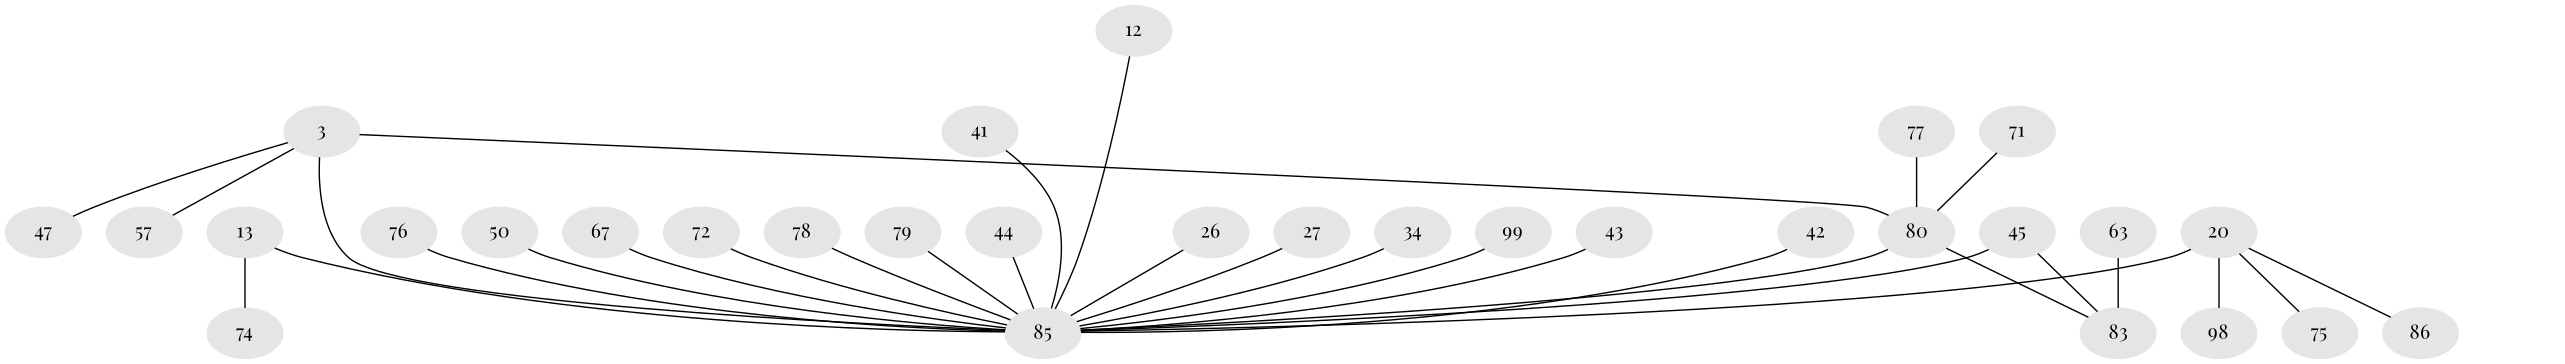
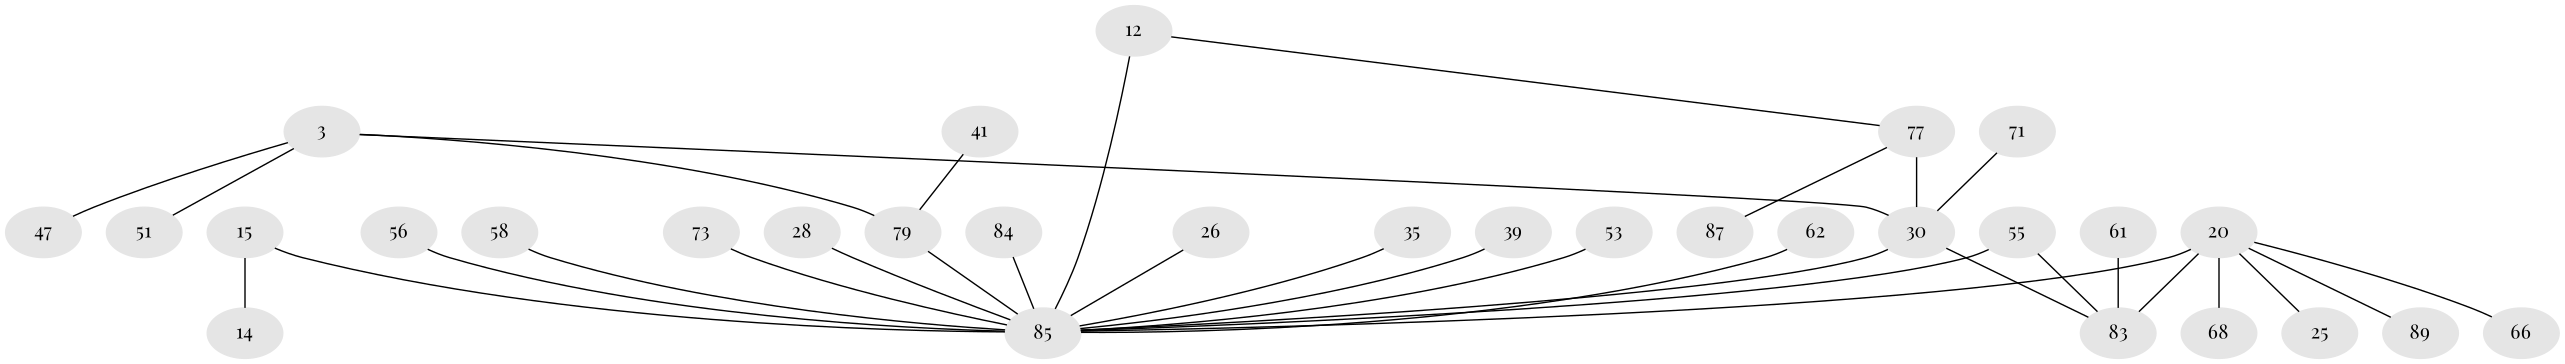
none -> (1525, 81)
(1058, 220) -> (941, 182)
(144, 232) -> (144, 232)
(245, 232) -> (245, 232)
(399, 232) -> (399, 232)
(500, 232) -> (500, 232)
(601, 232) -> none
(701, 232) -> (701, 232)
(802, 232) -> (802, 232)
(1004, 232) -> (1004, 232)
(1312, 232) -> none
(1413, 232) -> (1413, 232)
(1513, 232) -> (1513, 232)
(1614, 232) -> (1614, 232)
none -> (1715, 232)
(1816, 232) -> (1816, 232)
(1917, 232) -> (1917, 232)
(2017, 232) -> (2017, 232)
(2118, 232) -> (2118, 232)
none -> (2169, 283)
(621, 306) -> (620, 159)
(245, 333) -> (245, 333)
(2219, 333) -> (2219, 333)
(2320, 333) -> (2320, 333)
(2421, 333) -> (2421, 333)
none -> (2521, 333)
